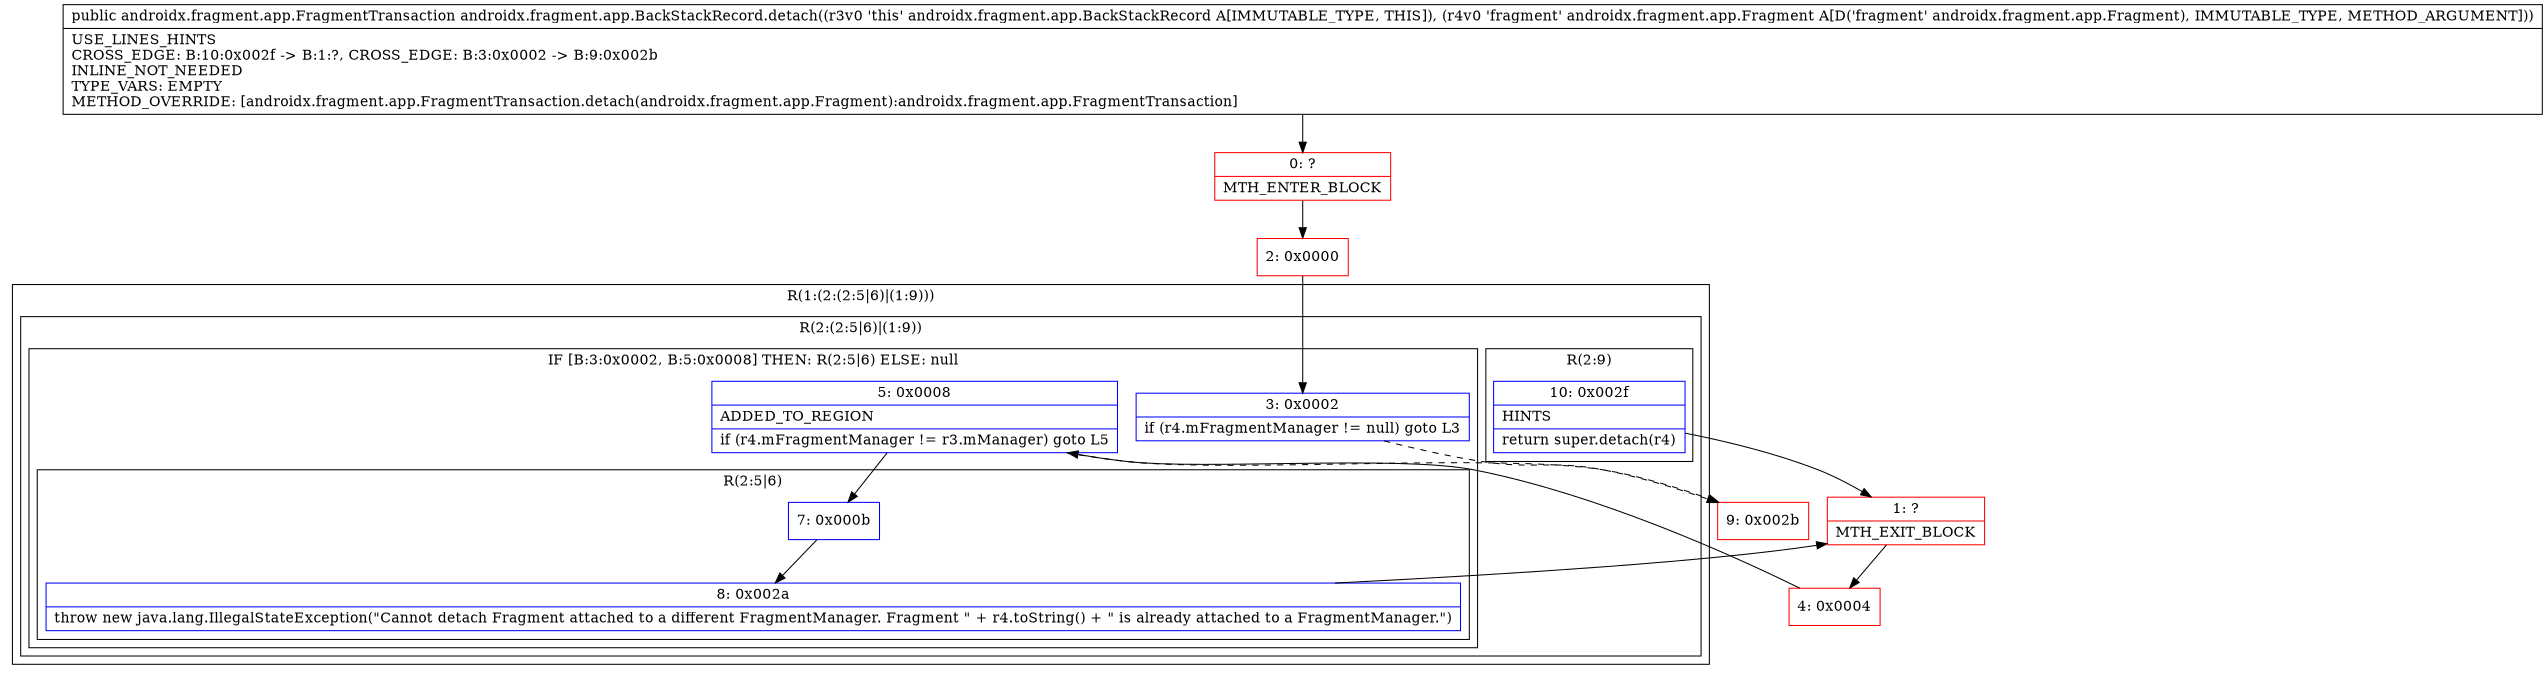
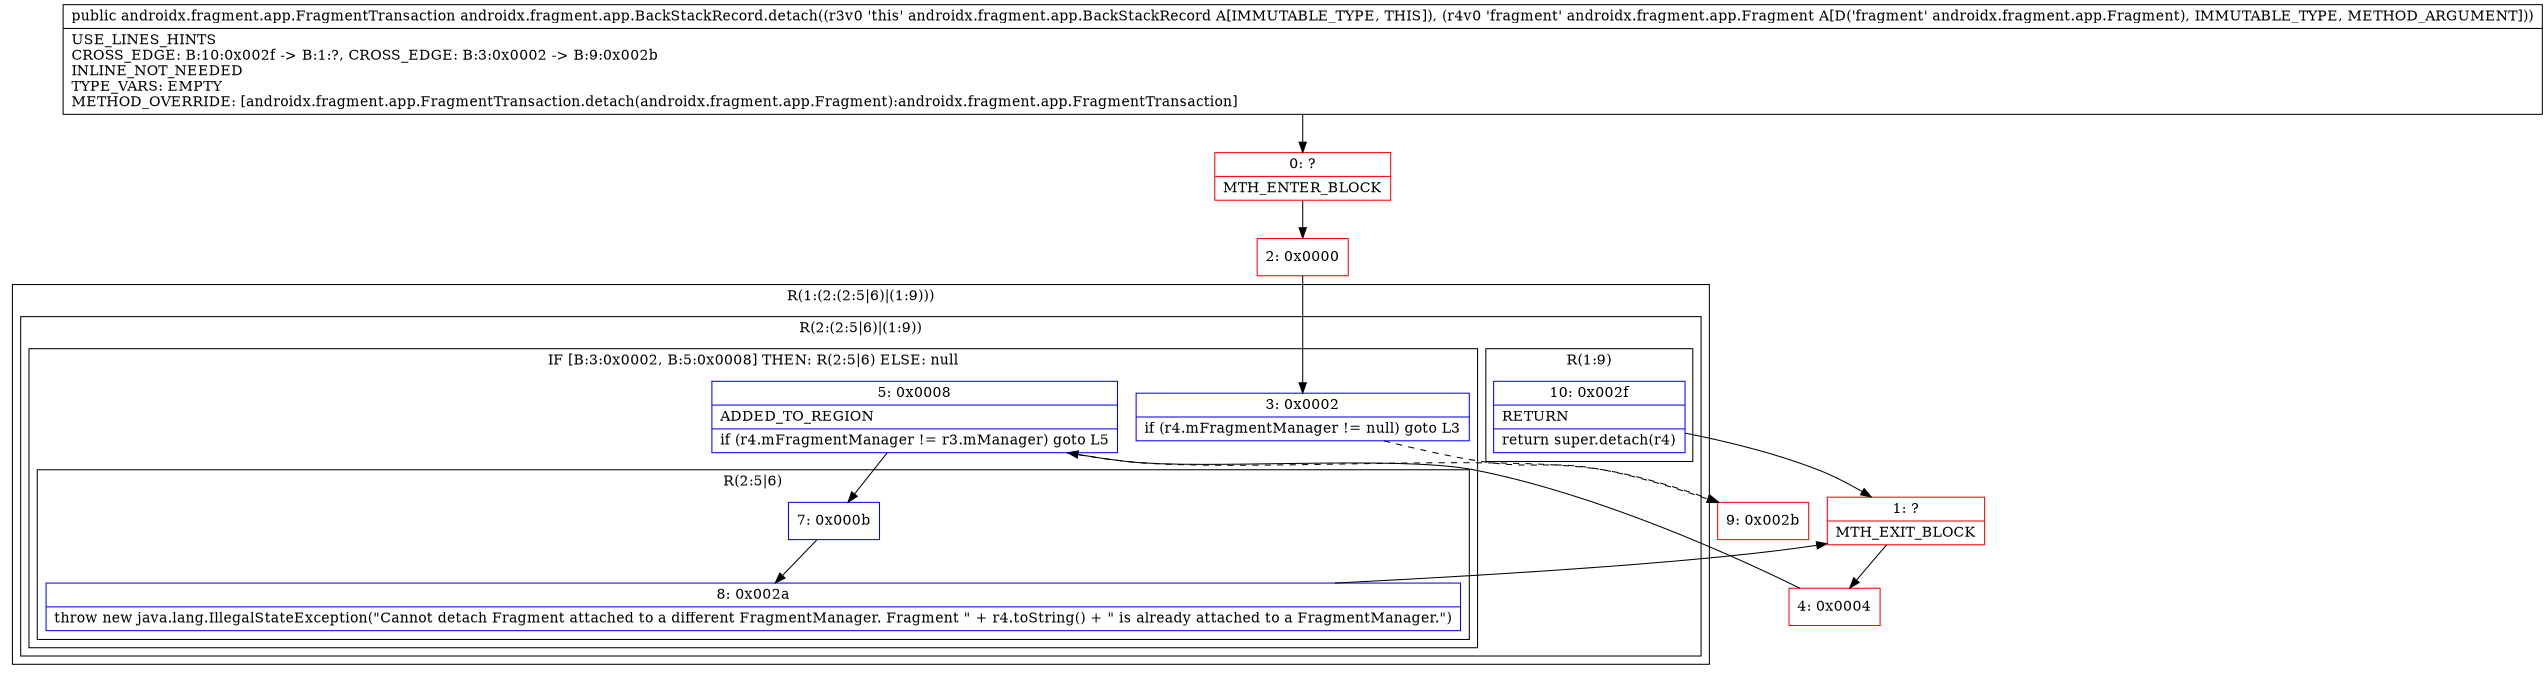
(1589, 361) -> (1589, 361)
(1527, 416) -> (1536, 416)
